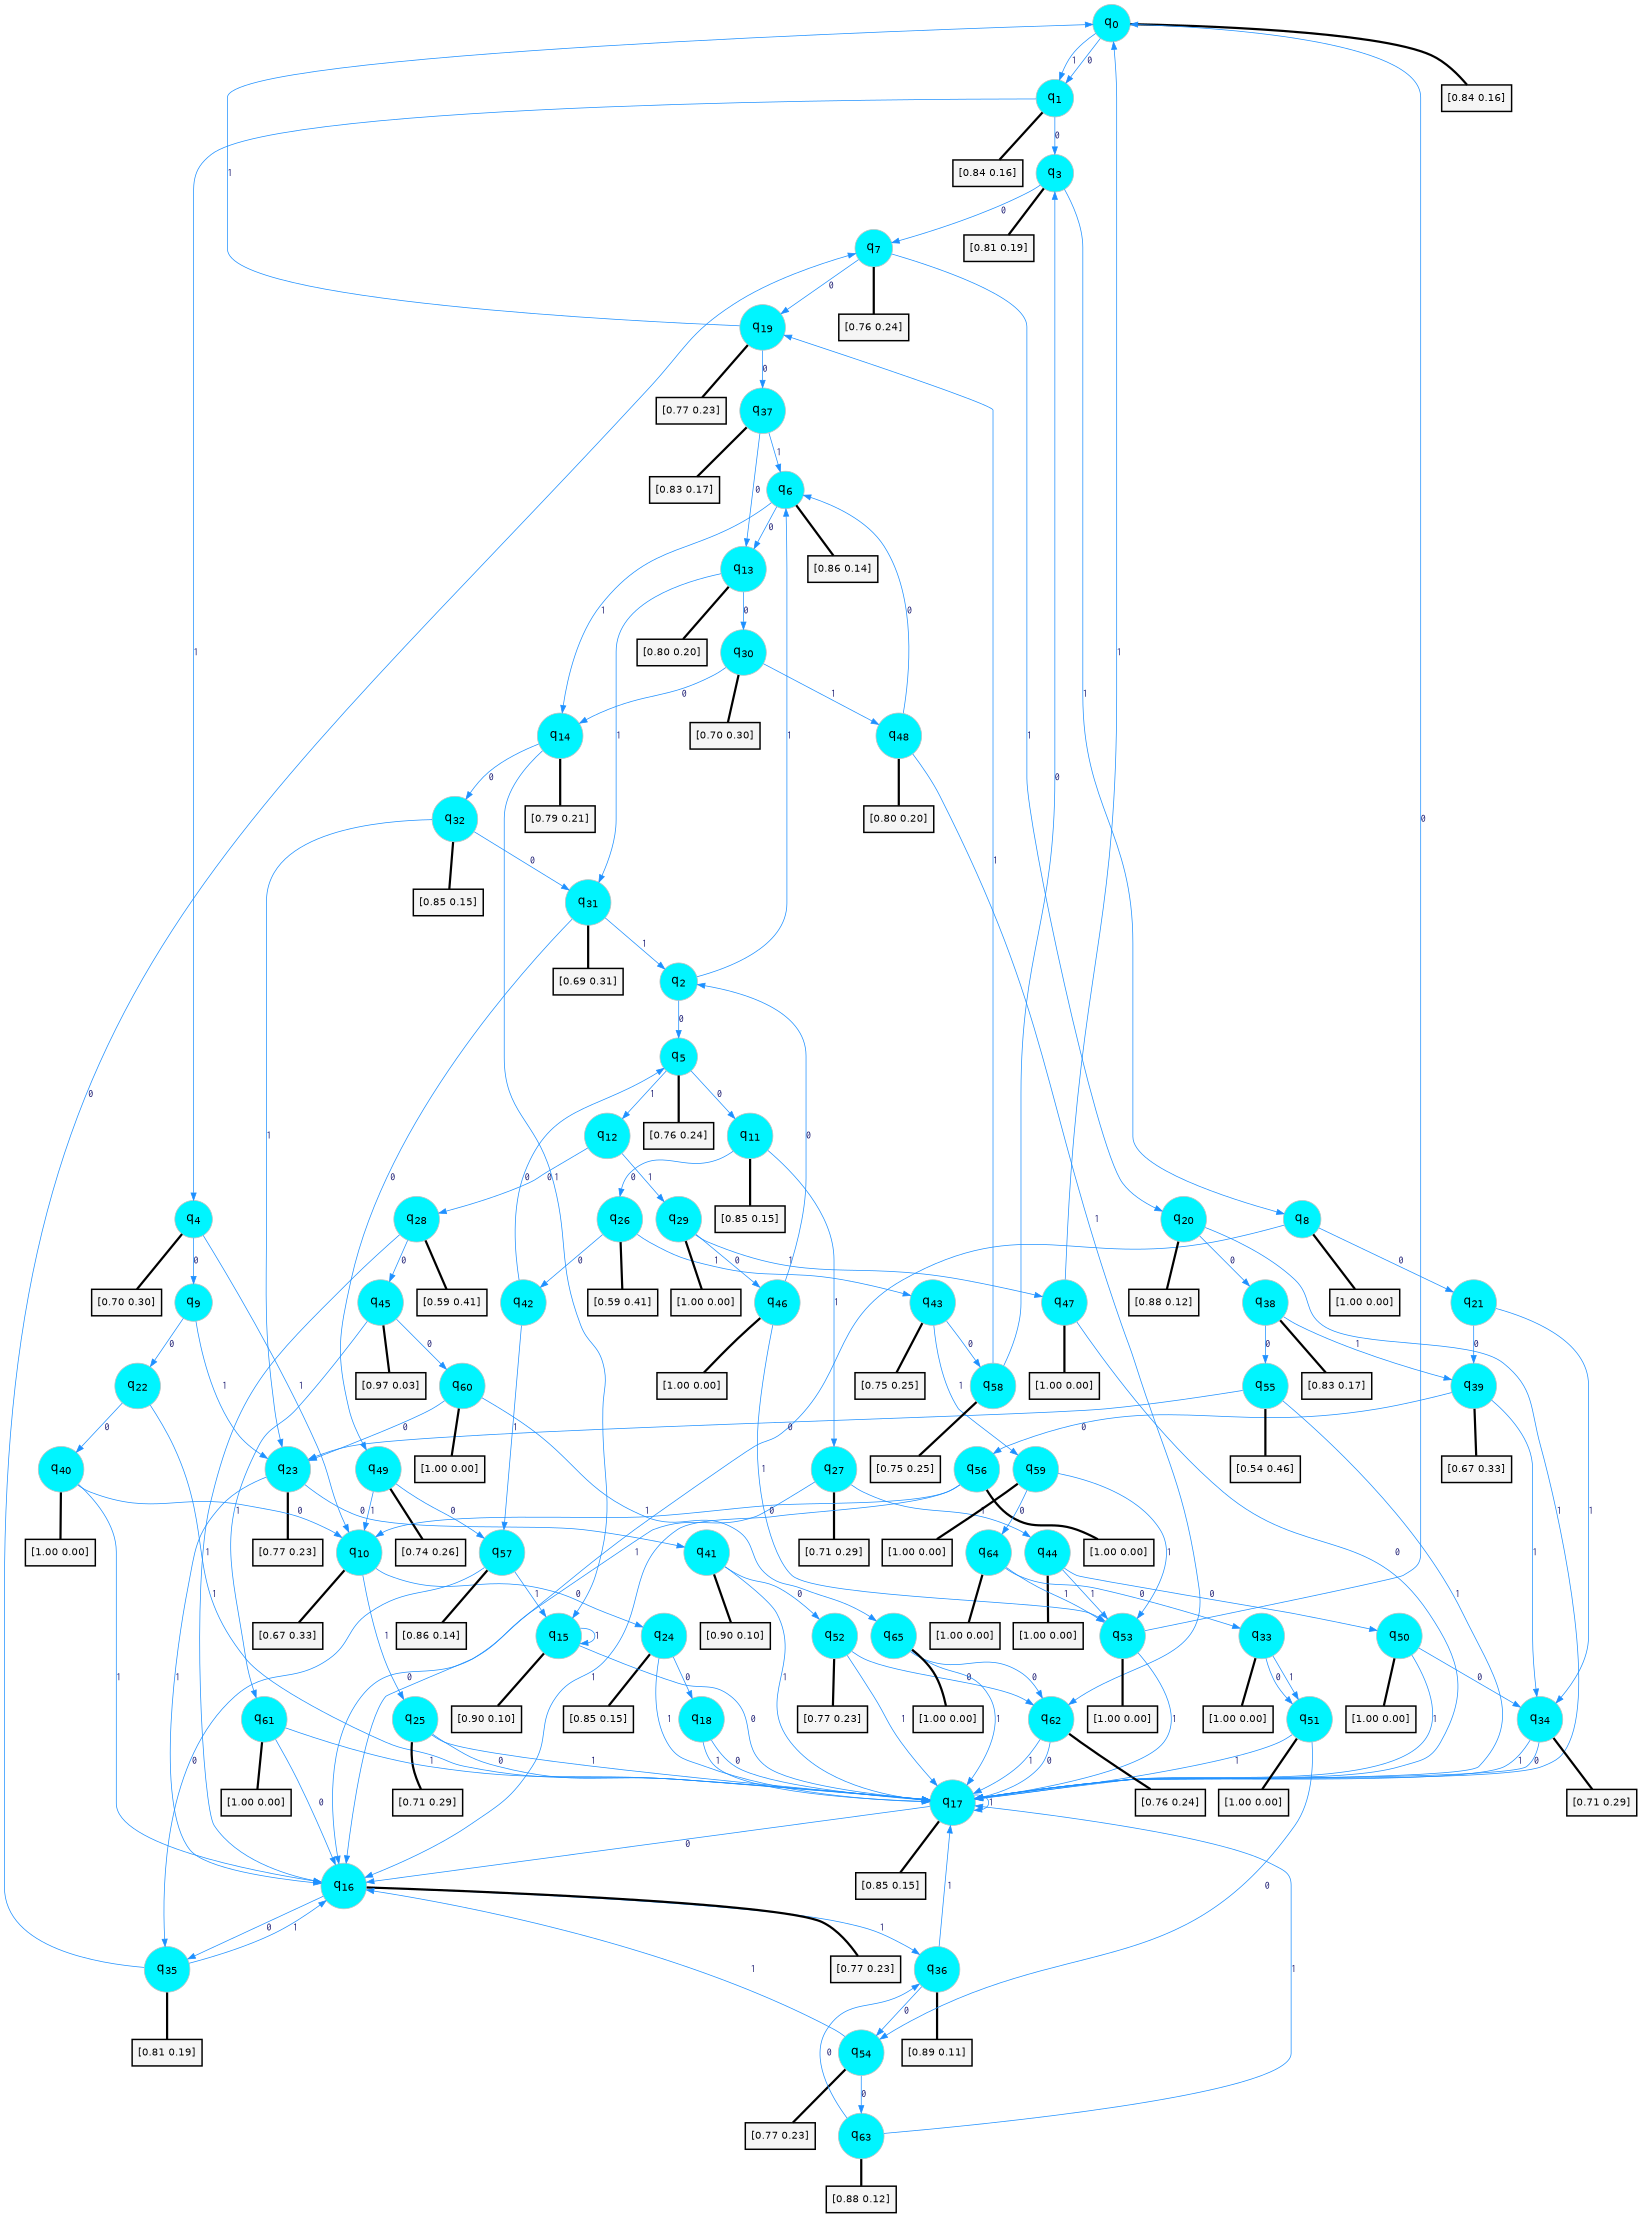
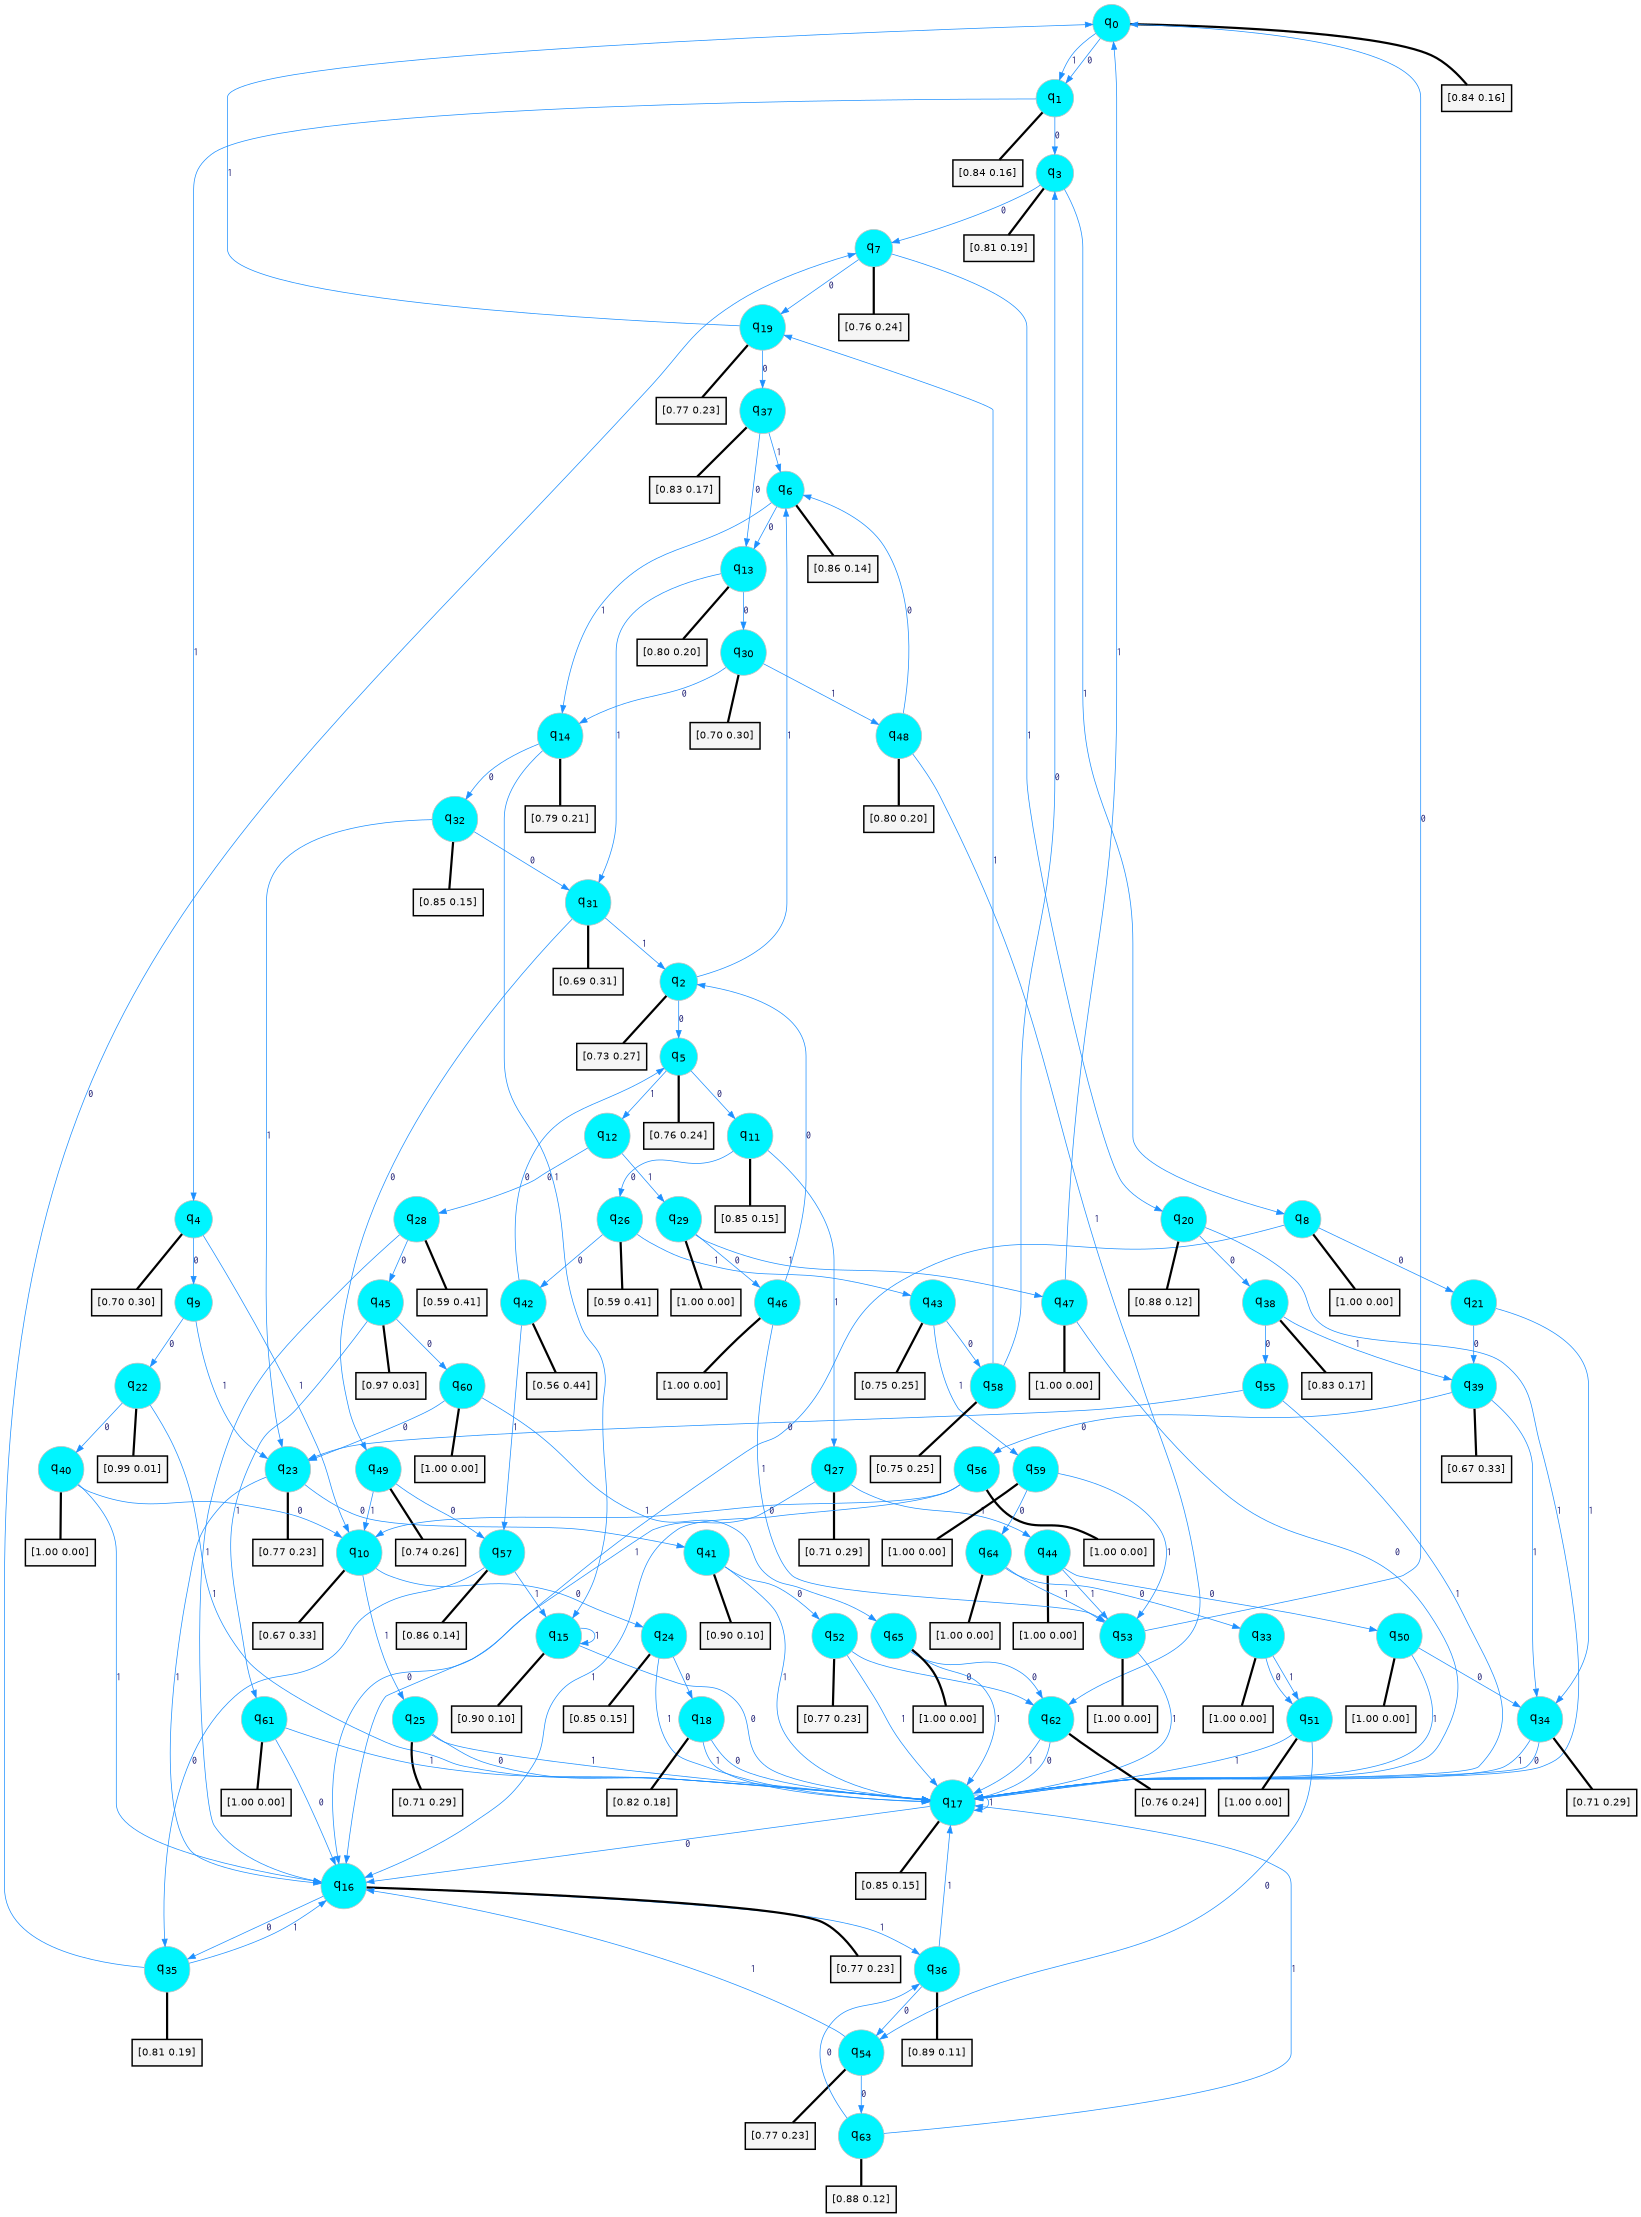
none -> (612, 1057)
none -> (562, 1386)
none -> (132, 1469)
(1265, 1469) -> none
none -> (642, 1803)
